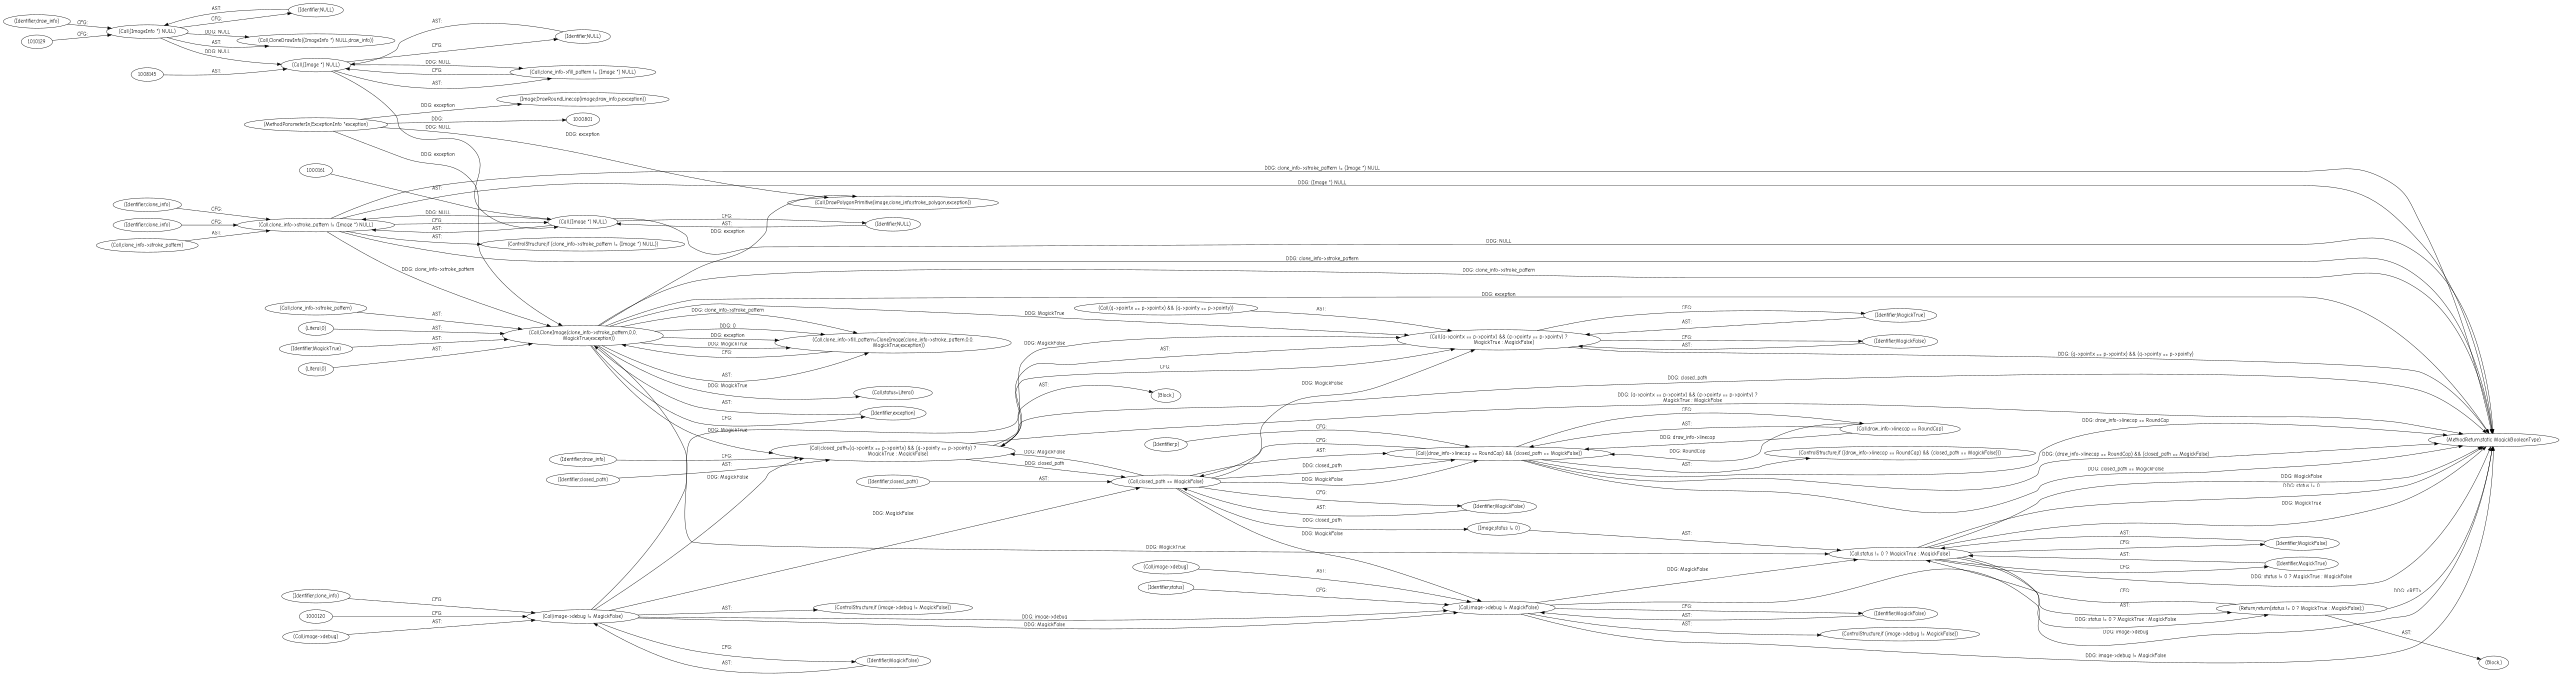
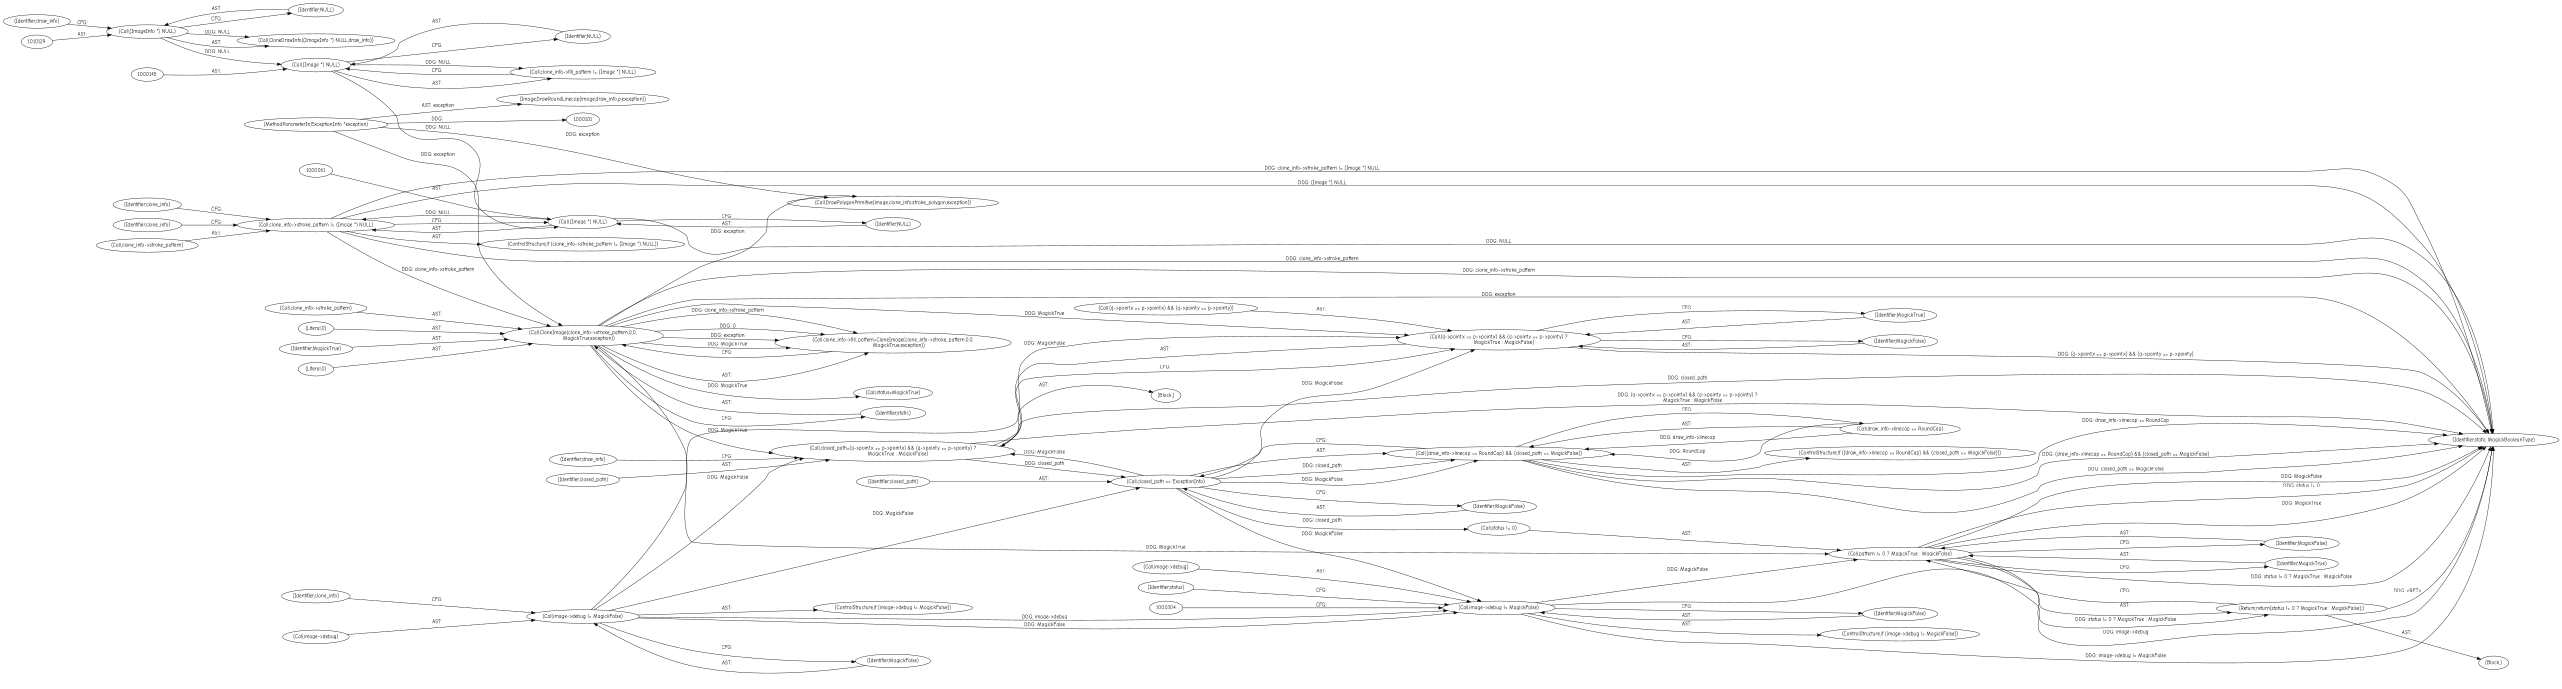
(83, 34) -> (83, 34)
(147, 75) -> (147, 75)
(438, 106) -> (438, 106)
(583, 120) -> (583, 120)
(316, 171) -> (316, 171)
(893, 393) -> (893, 393)
(893, 413) -> (893, 413)
(2494, 440) -> (2494, 440)
(1166, 444) -> none
(1166, 482) -> (1166, 482)
(1499, 528) -> (1499, 528)
(1900, 554) -> (1900, 554)
none -> (1166, 608)
(316, 617) -> none
